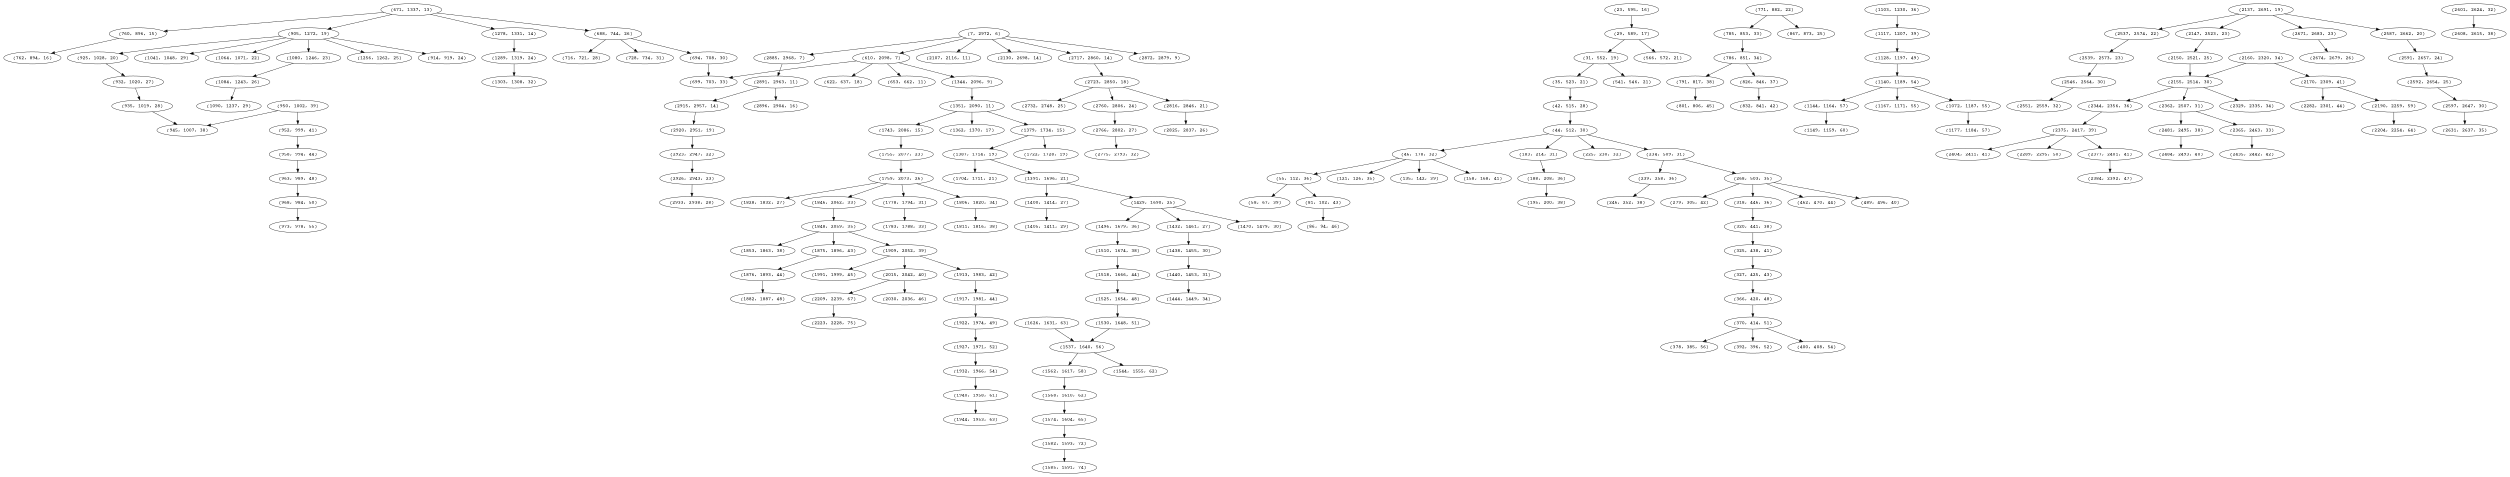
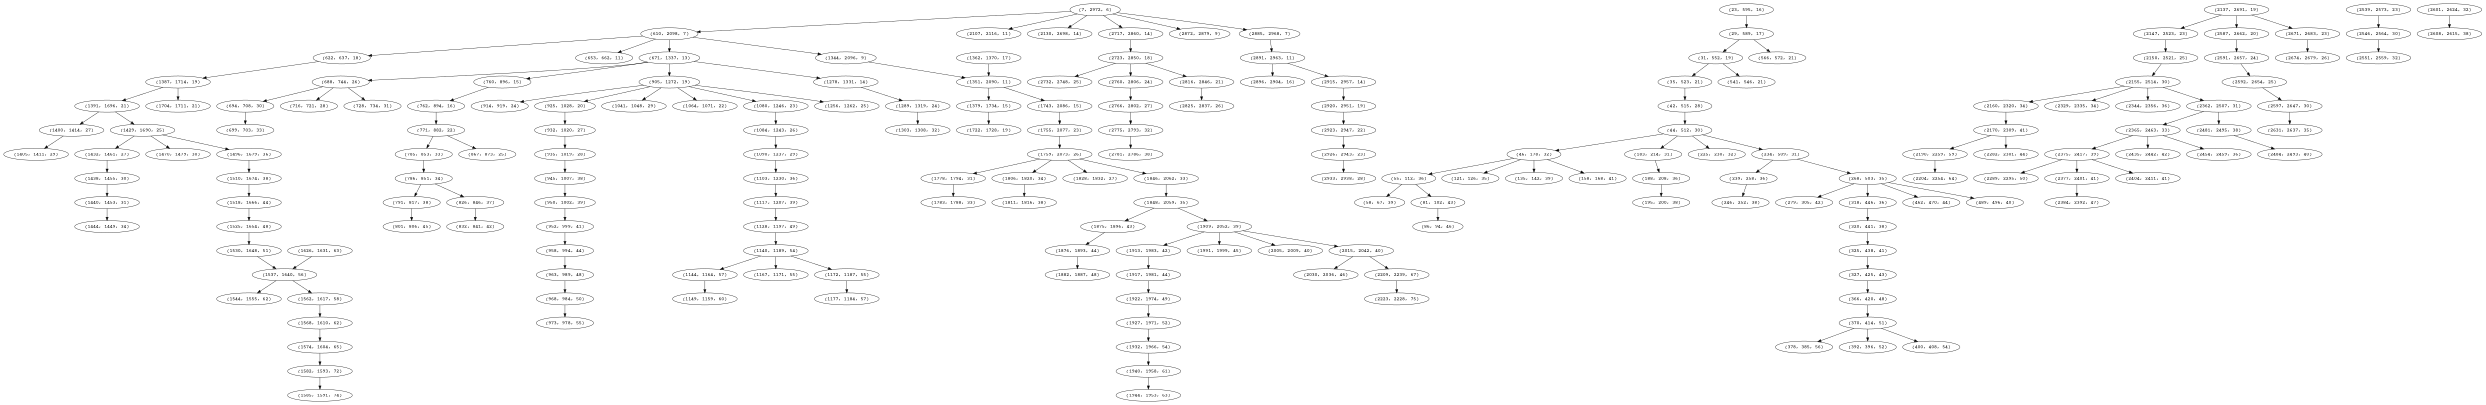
(2137, 34) -> none
(794, 68) -> (669, 44)
(2227, 69) -> (2079, 94)
(1968, 106) -> (847, 275)
none -> (436, 117)
(972, 117) -> (989, 68)
(2094, 117) -> (2114, 142)
(244, 118) -> (565, 189)
(1011, 142) -> (262, 70)
none -> (1131, 154)
none -> (2219, 154)
none -> (776, 165)
(763, 251) -> none
none -> (1290, 251)
